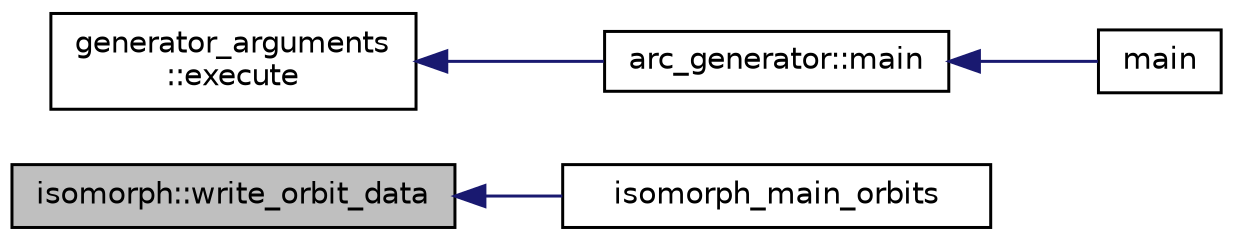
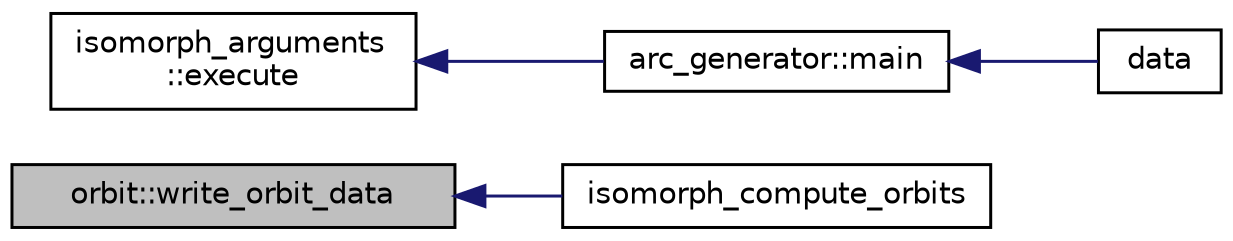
(233, 61) -> (233, 61)
(1160, 61) -> (1160, 61)
(233, 196) -> (233, 196)
(777, 196) -> (777, 196)
